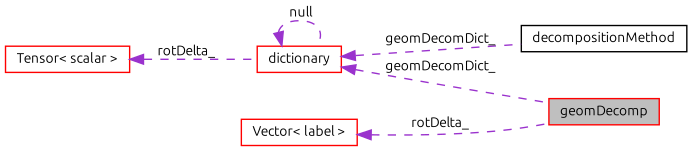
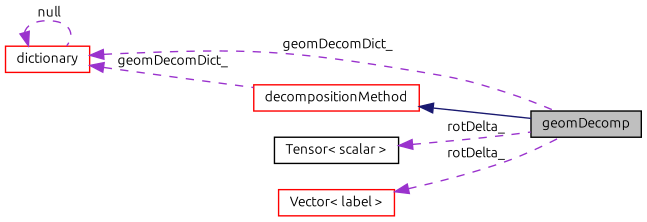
(604, 39) -> (337, 98)
(68, 59) -> (337, 150)
(200, 59) -> (472, 139)
(604, 112) -> (586, 124)
none -> (482, 113)
